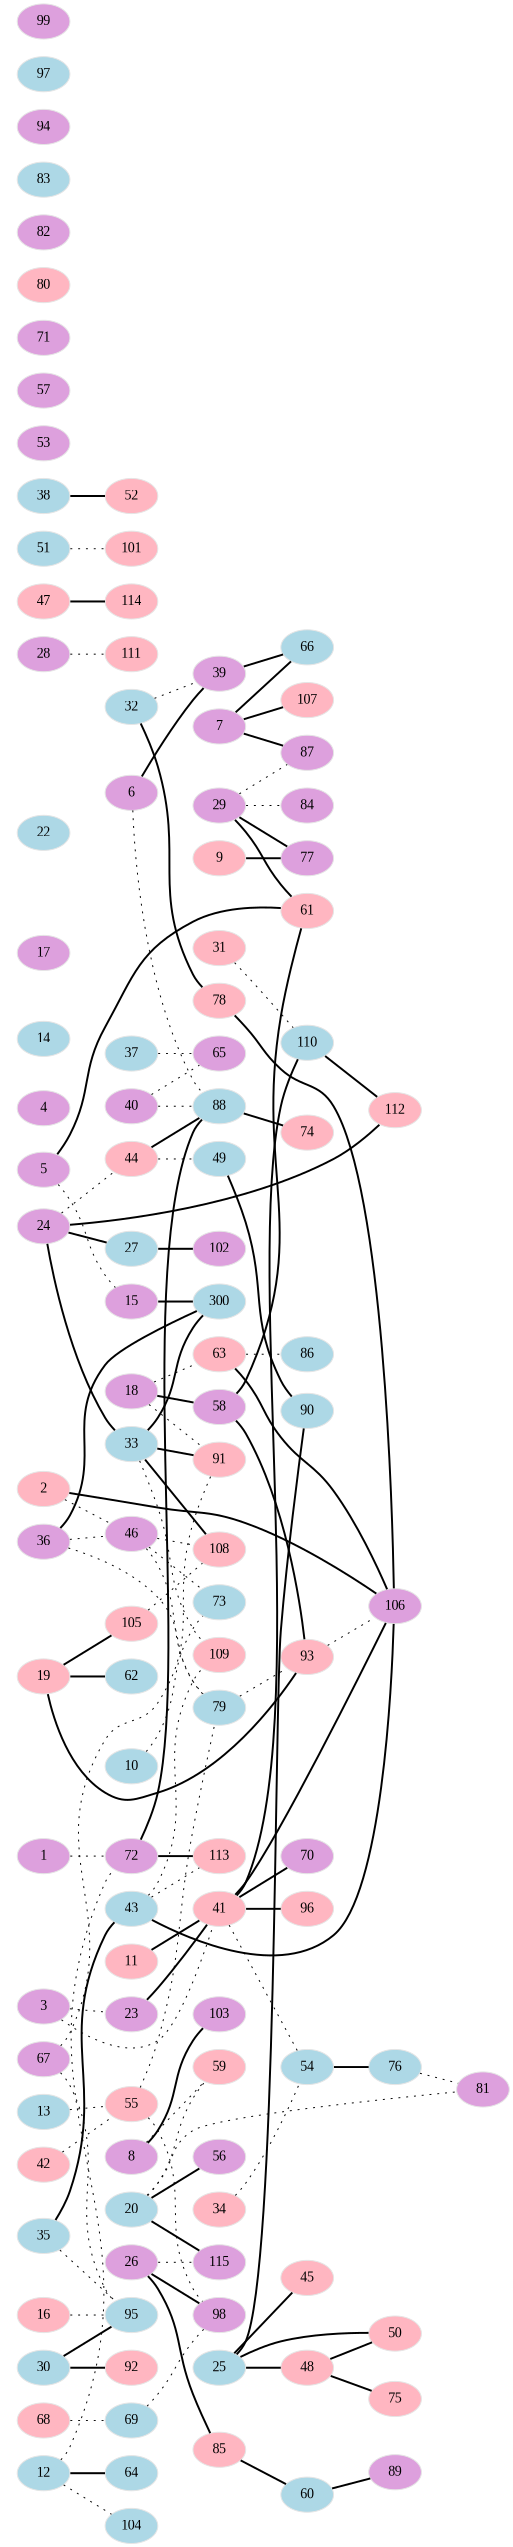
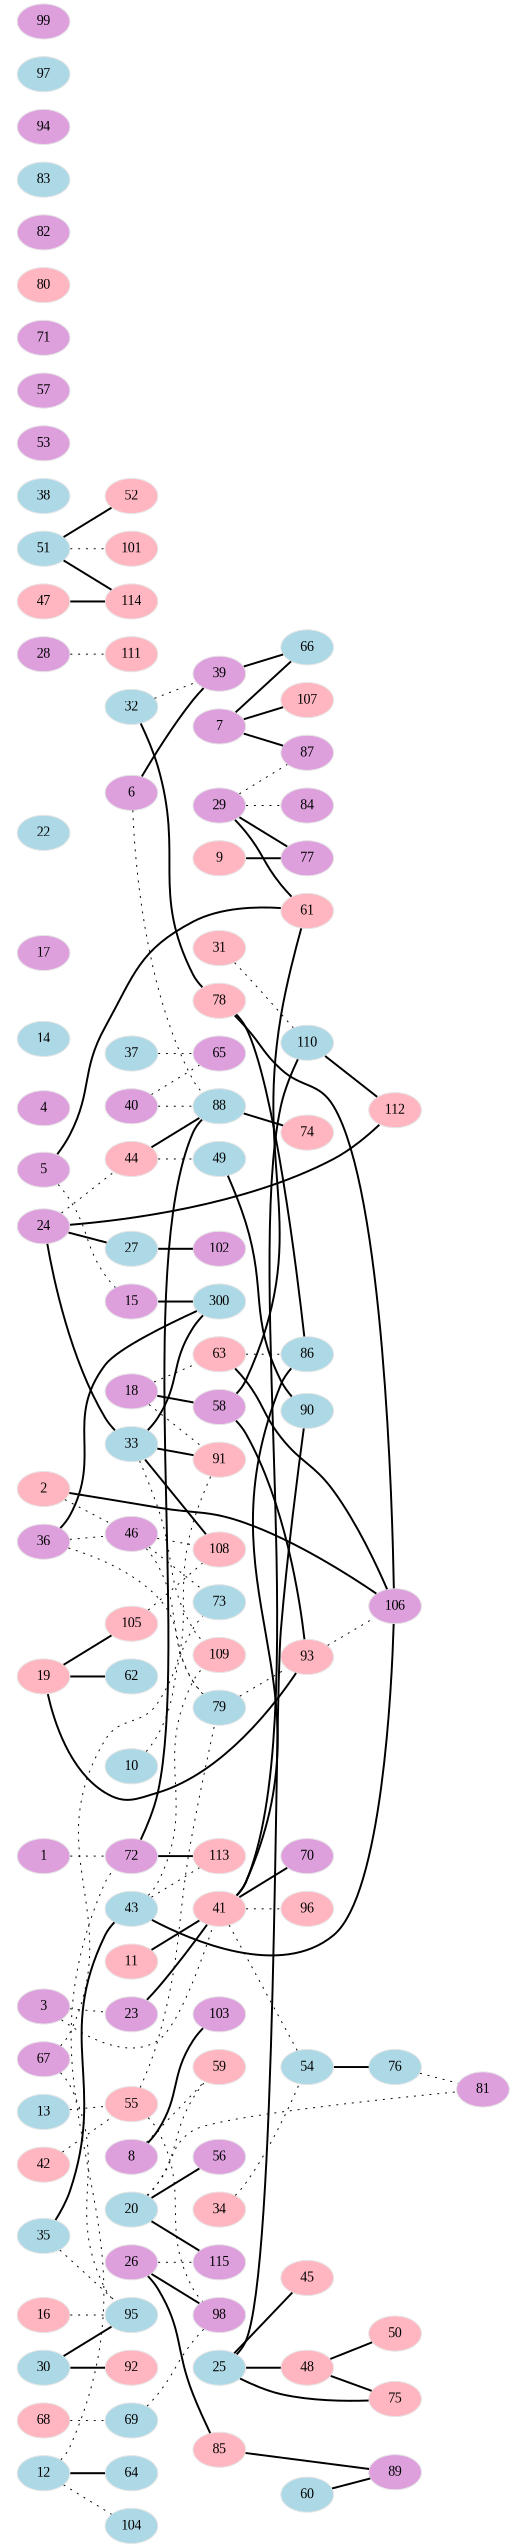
(88, 496) -> (88, 522)
none -> (88, 575)
none -> (284, 1189)
(315, 1762) -> (266, 1632)
(263, 1909) -> (263, 1909)
(303, 2337) -> (303, 2398)
(263, 2472) -> (307, 2461)
